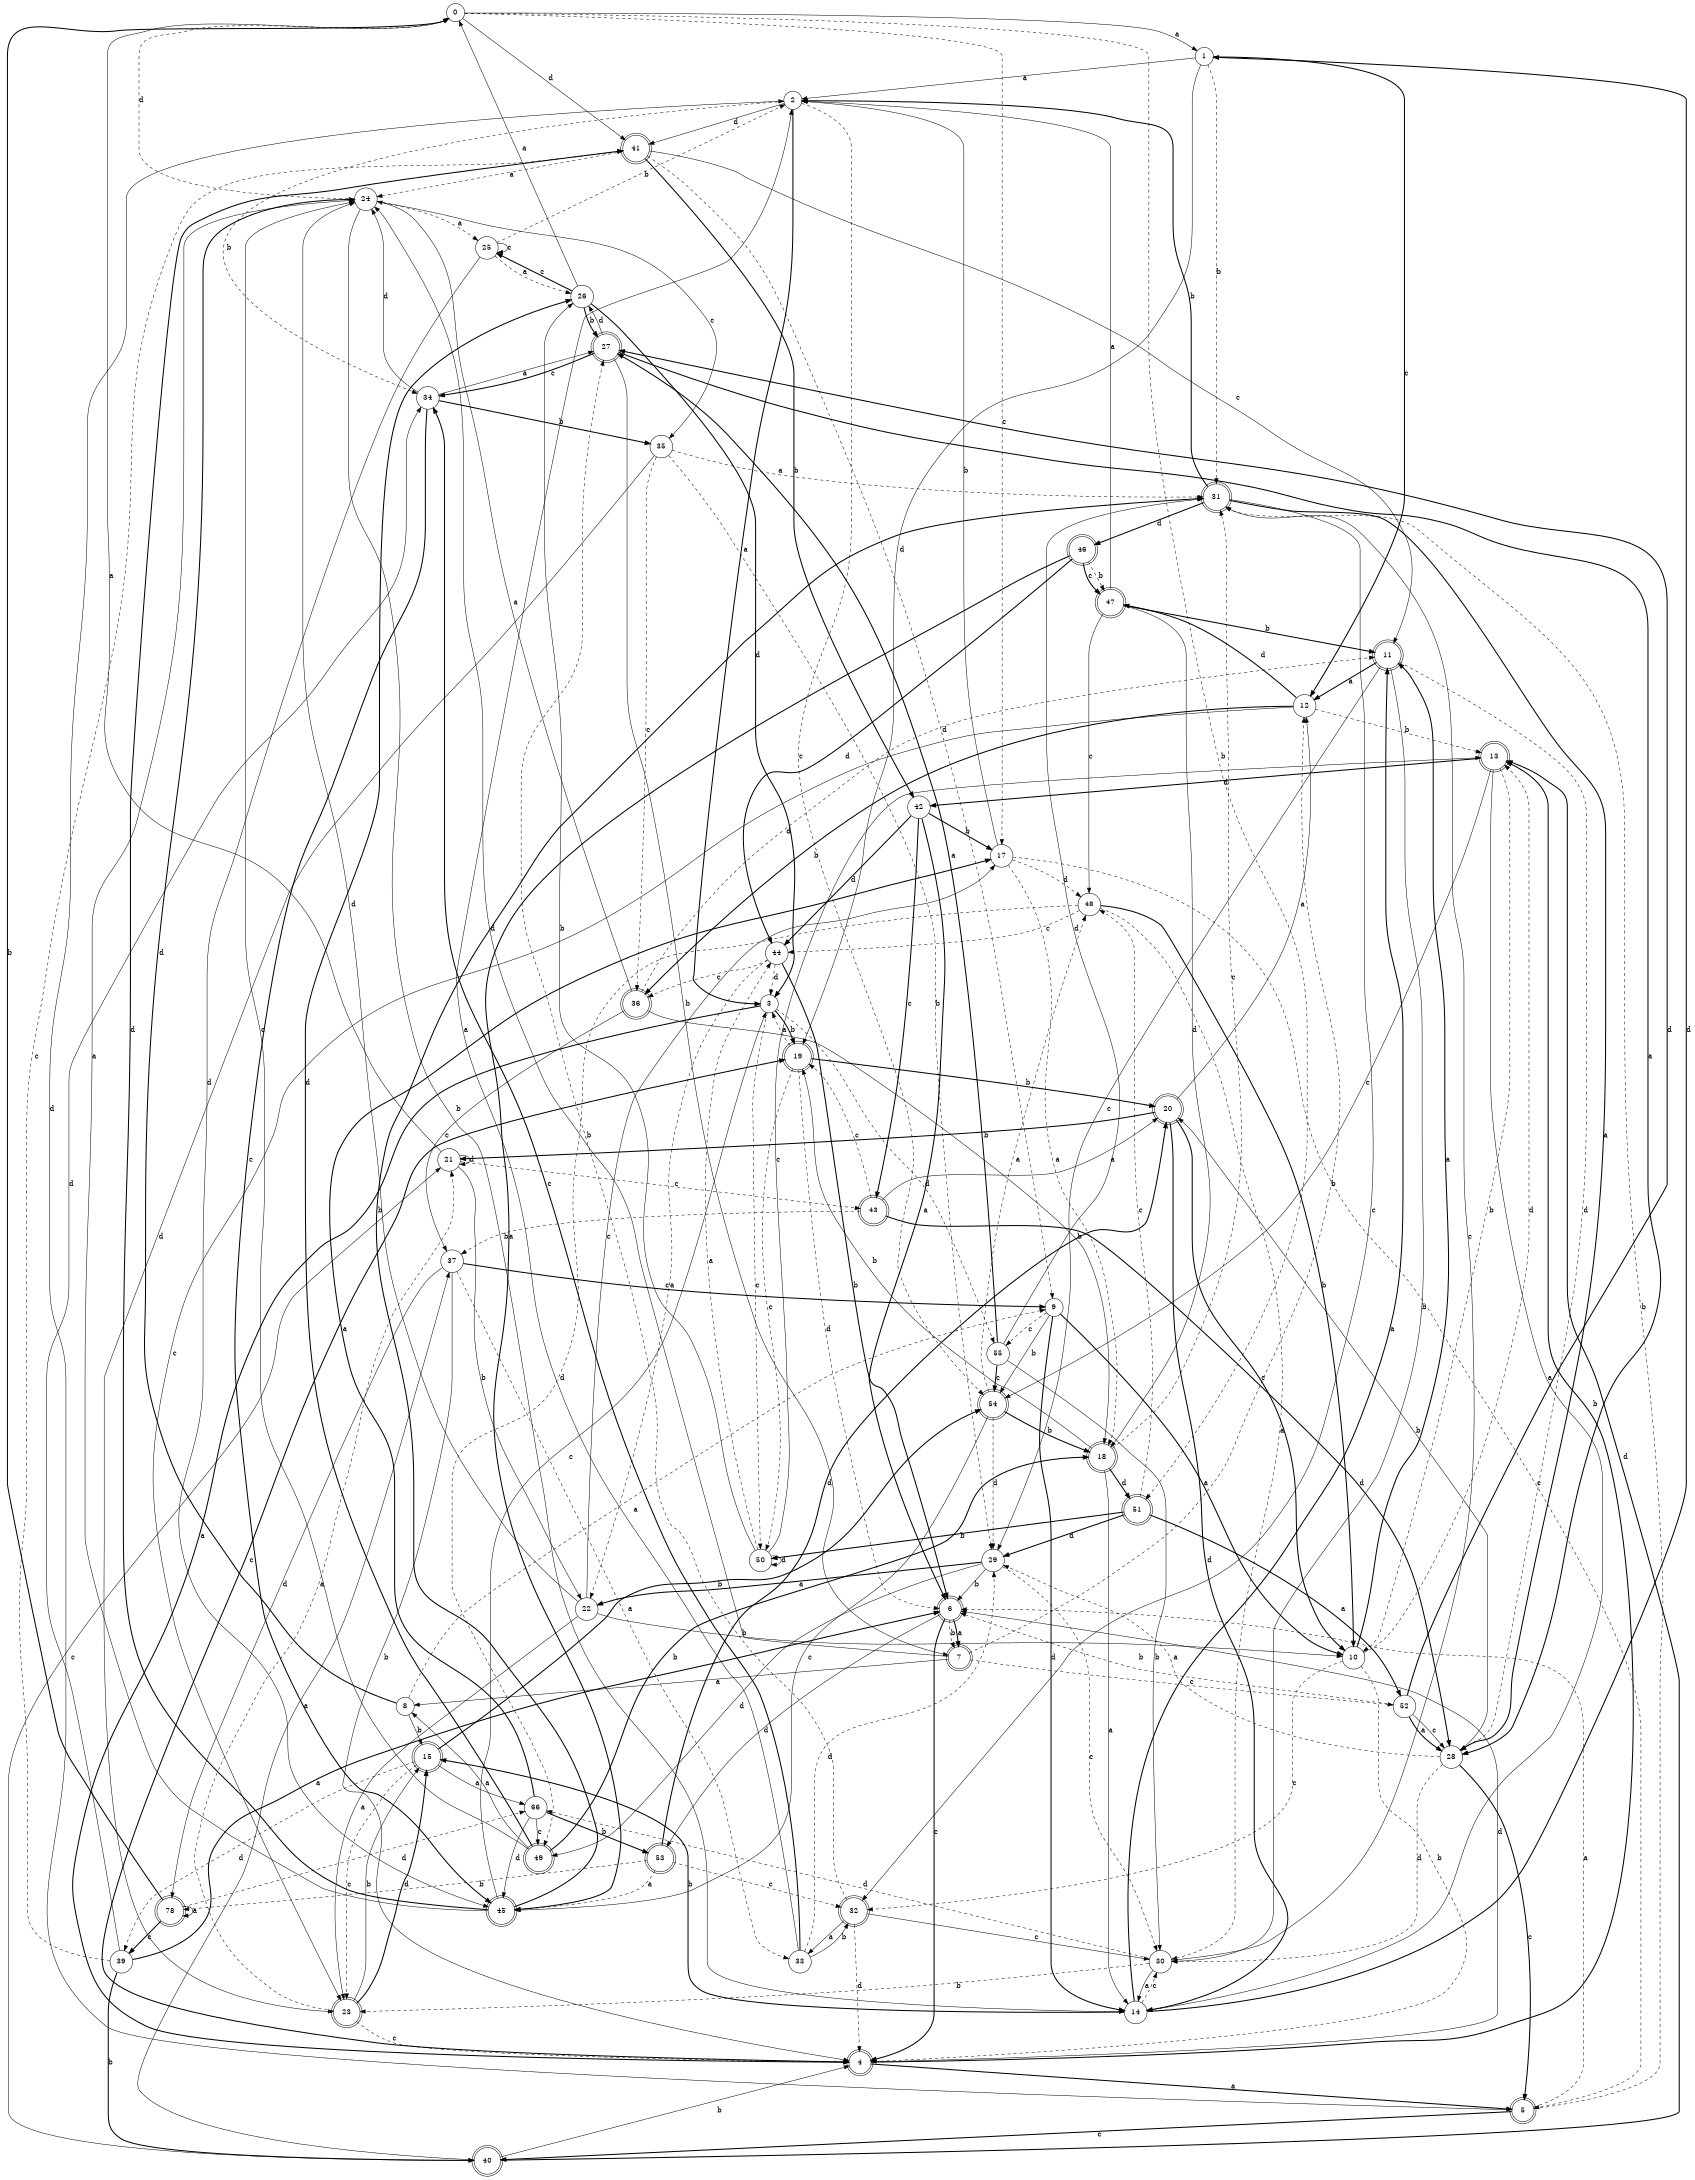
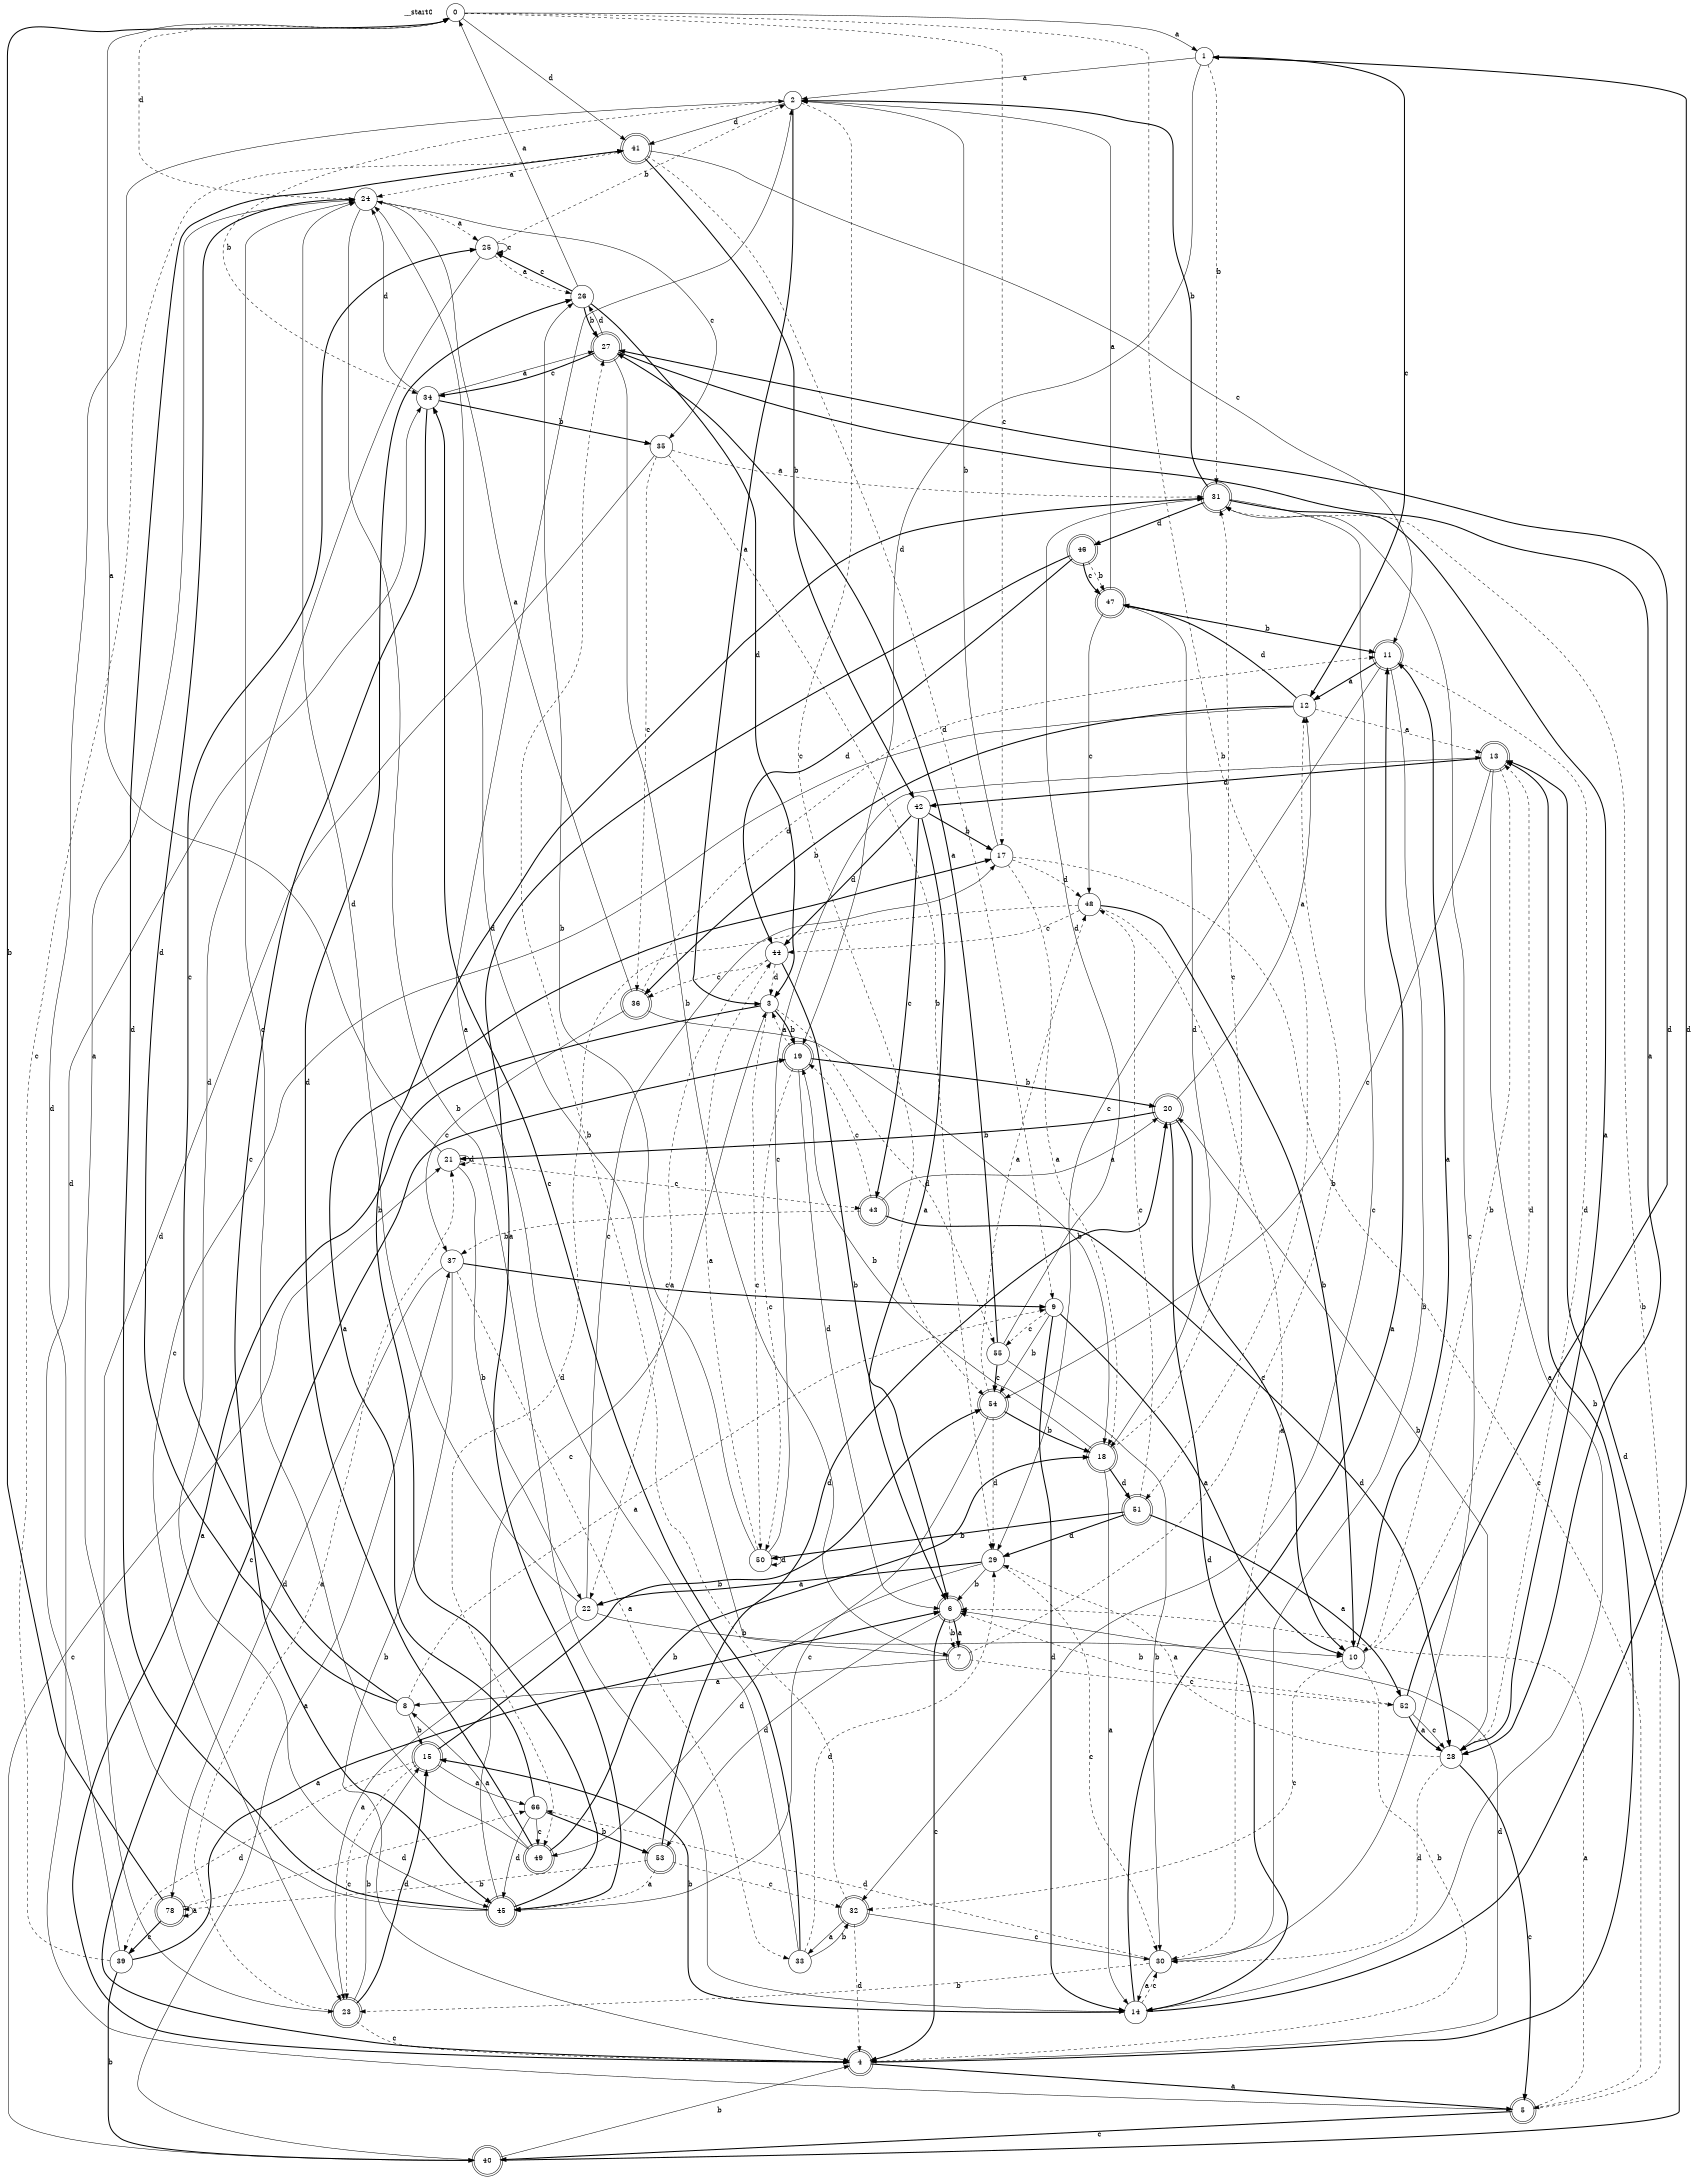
none -> (419, 13)
(1407, 730) -> (1407, 730)
none -> (188, 950)
(830, 1359) -> (830, 1359)
